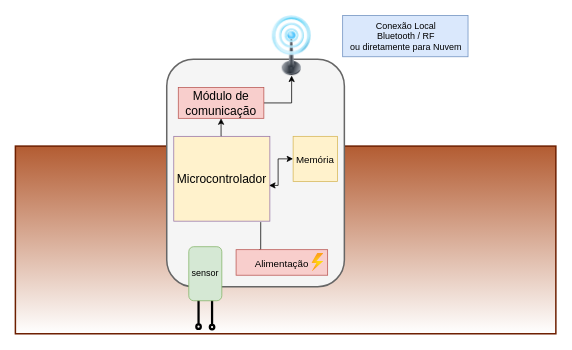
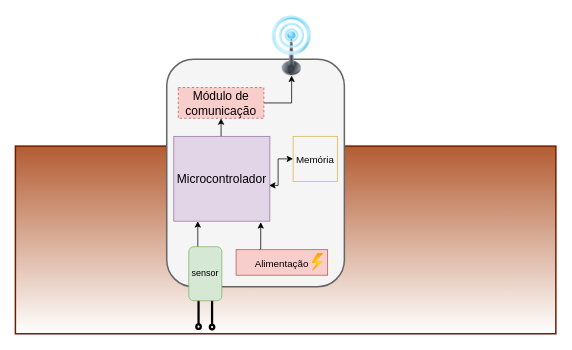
(405, 36) -> none
(221, 103) -> (221, 103)
(315, 159) -> (315, 159)
(222, 179) -> (222, 179)
(261, 226) -> (260, 228)
none -> (198, 237)
